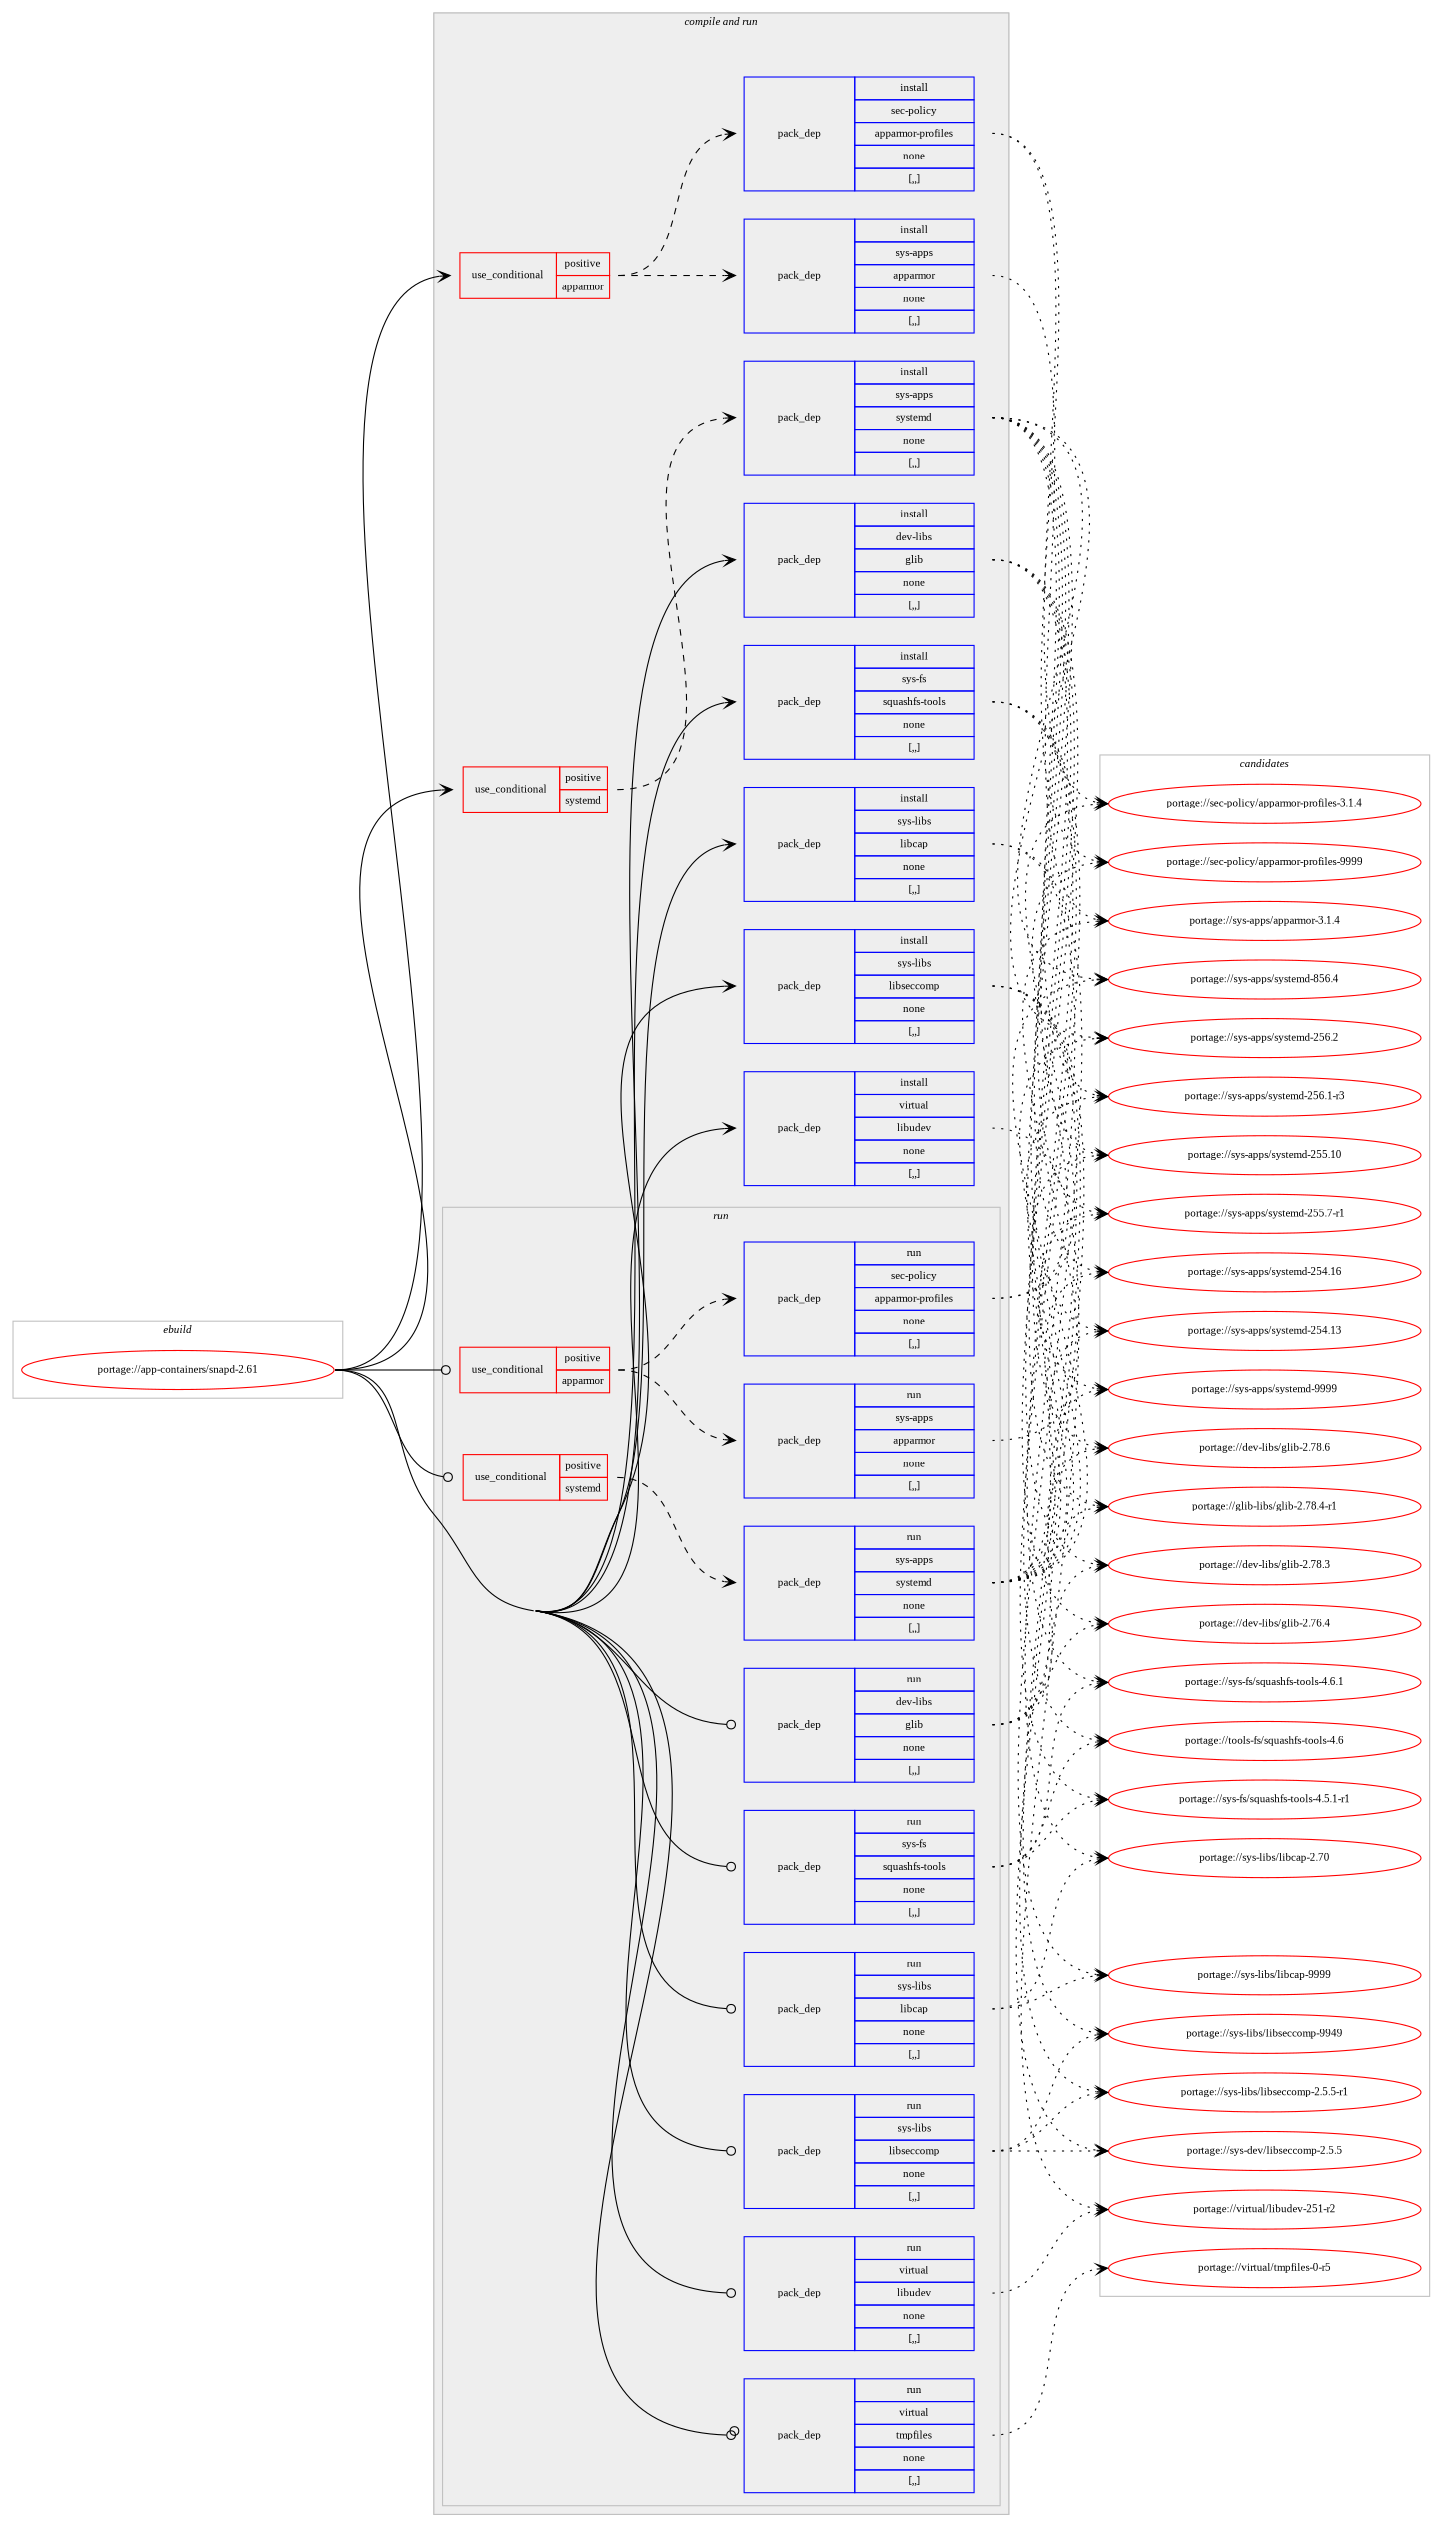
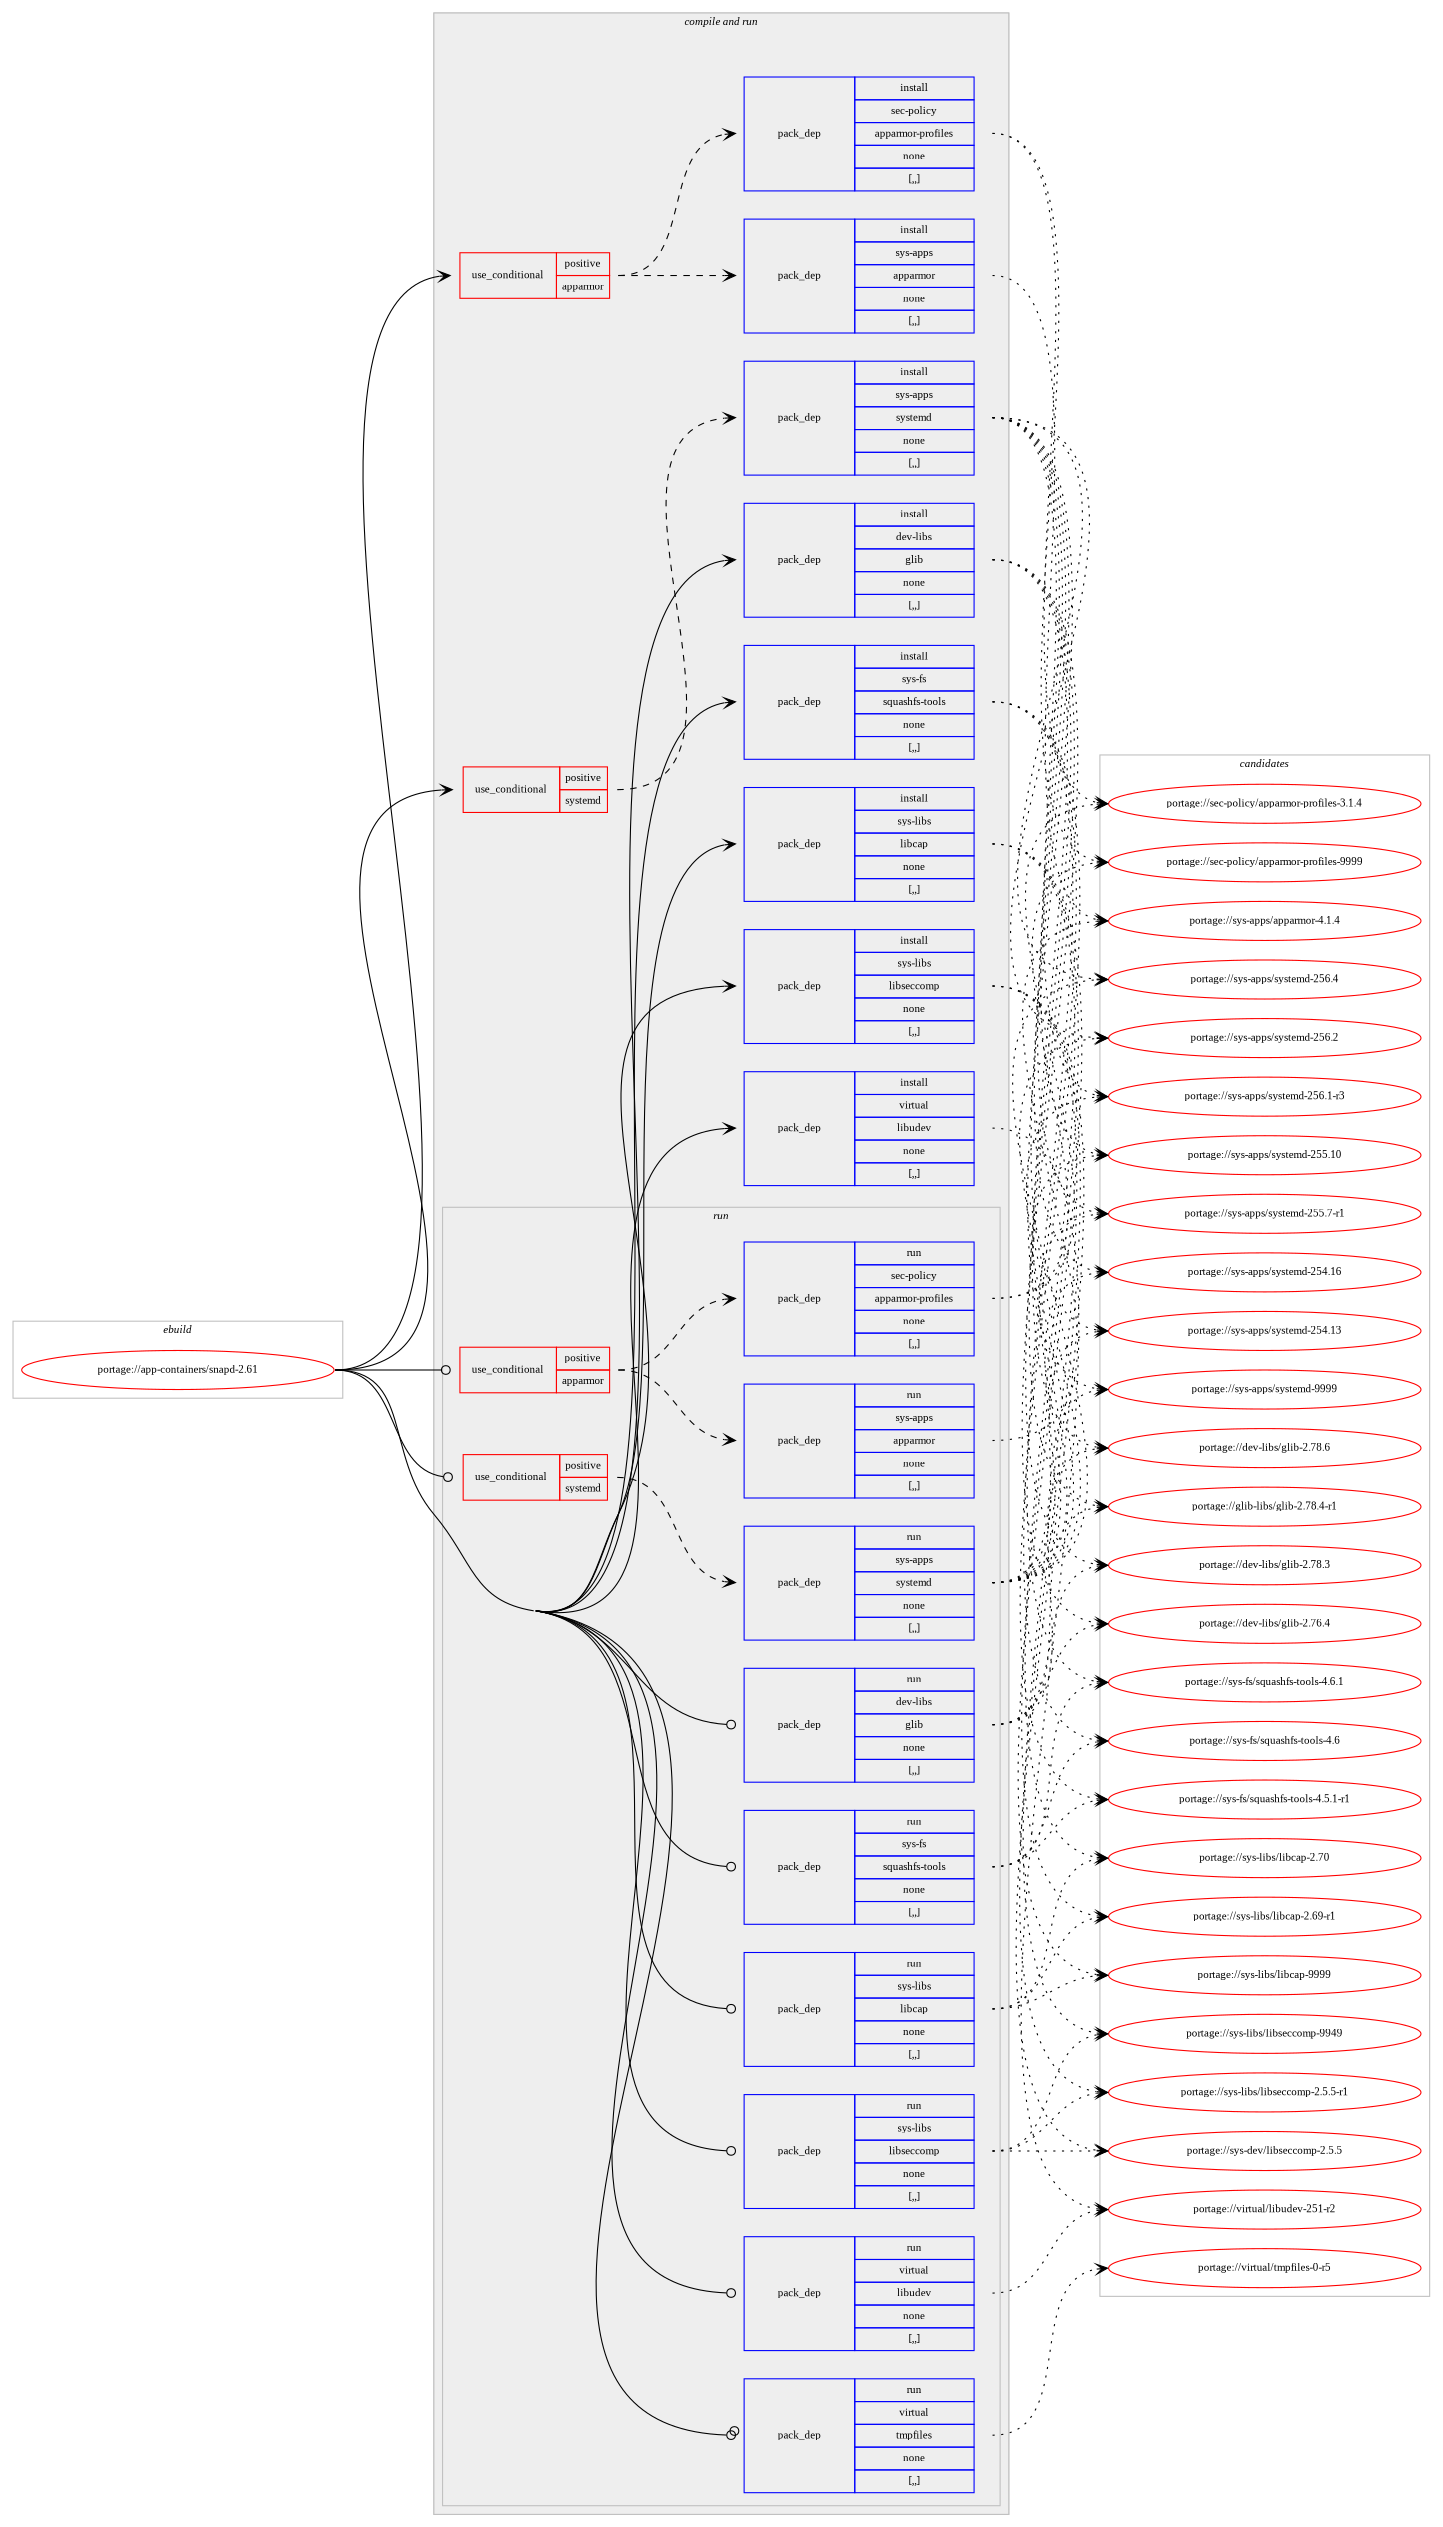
(1265, 921) -> (1265, 921)
(1265, 980) -> (1265, 980)
(1265, 1741) -> (1265, 1741)
none -> (1265, 1917)
